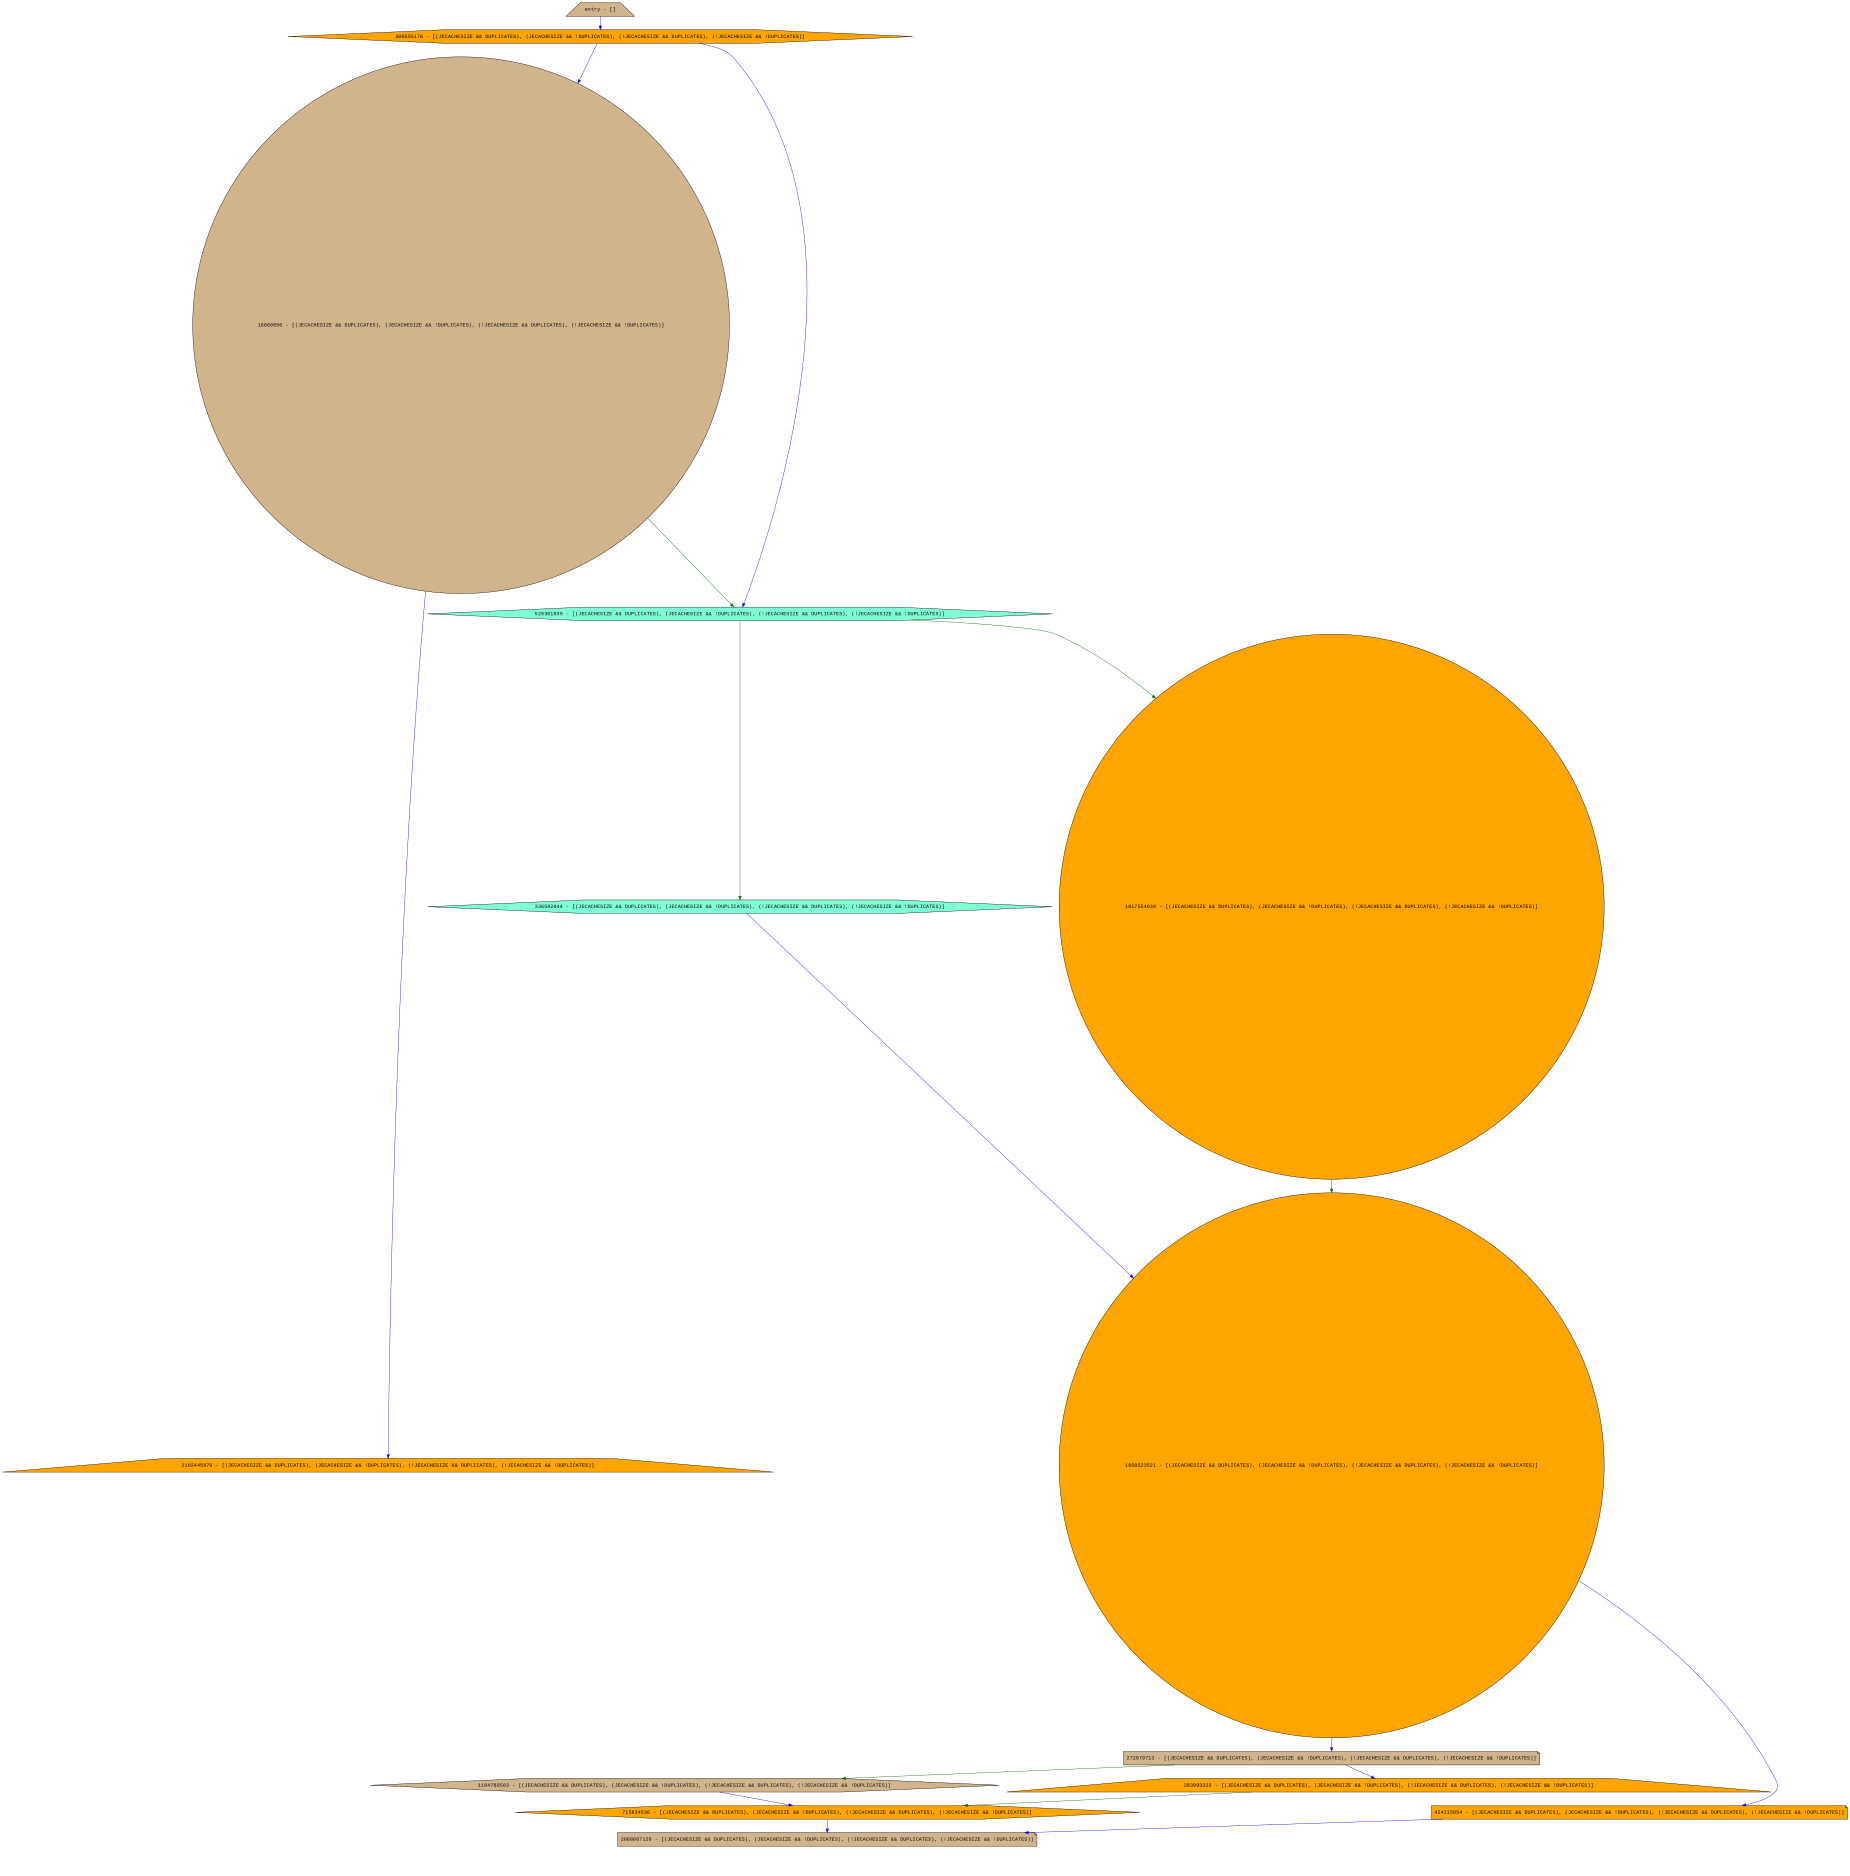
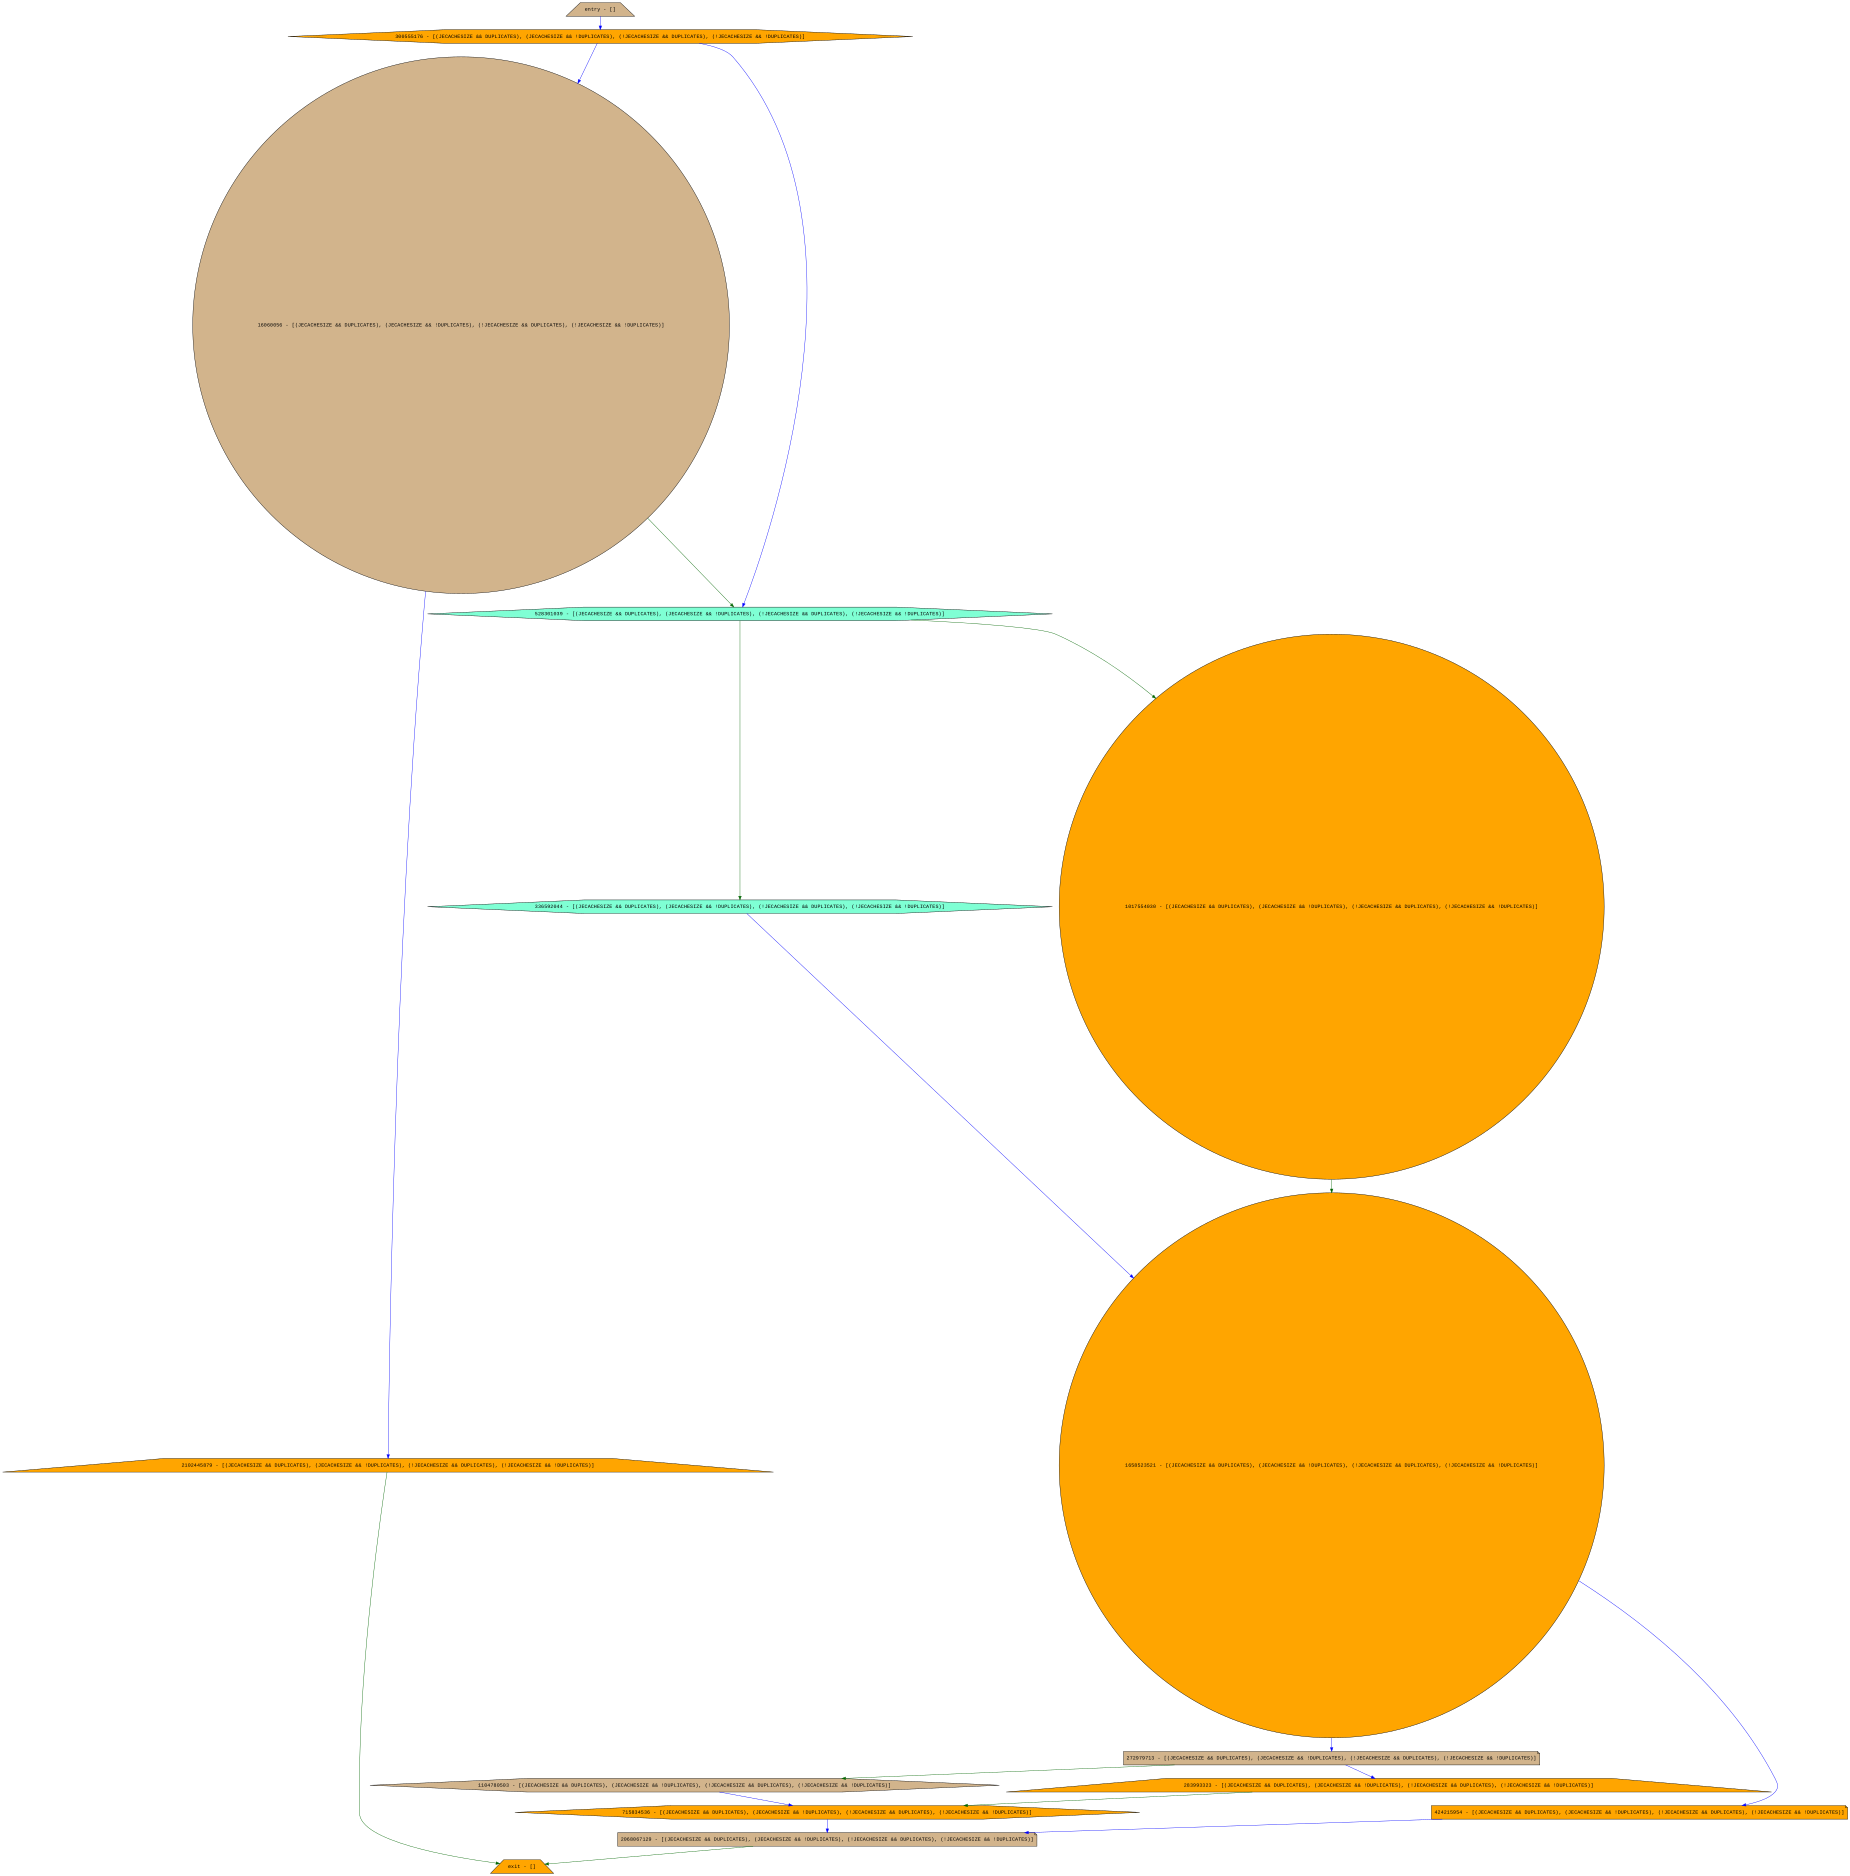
none -> (522, 1867)
